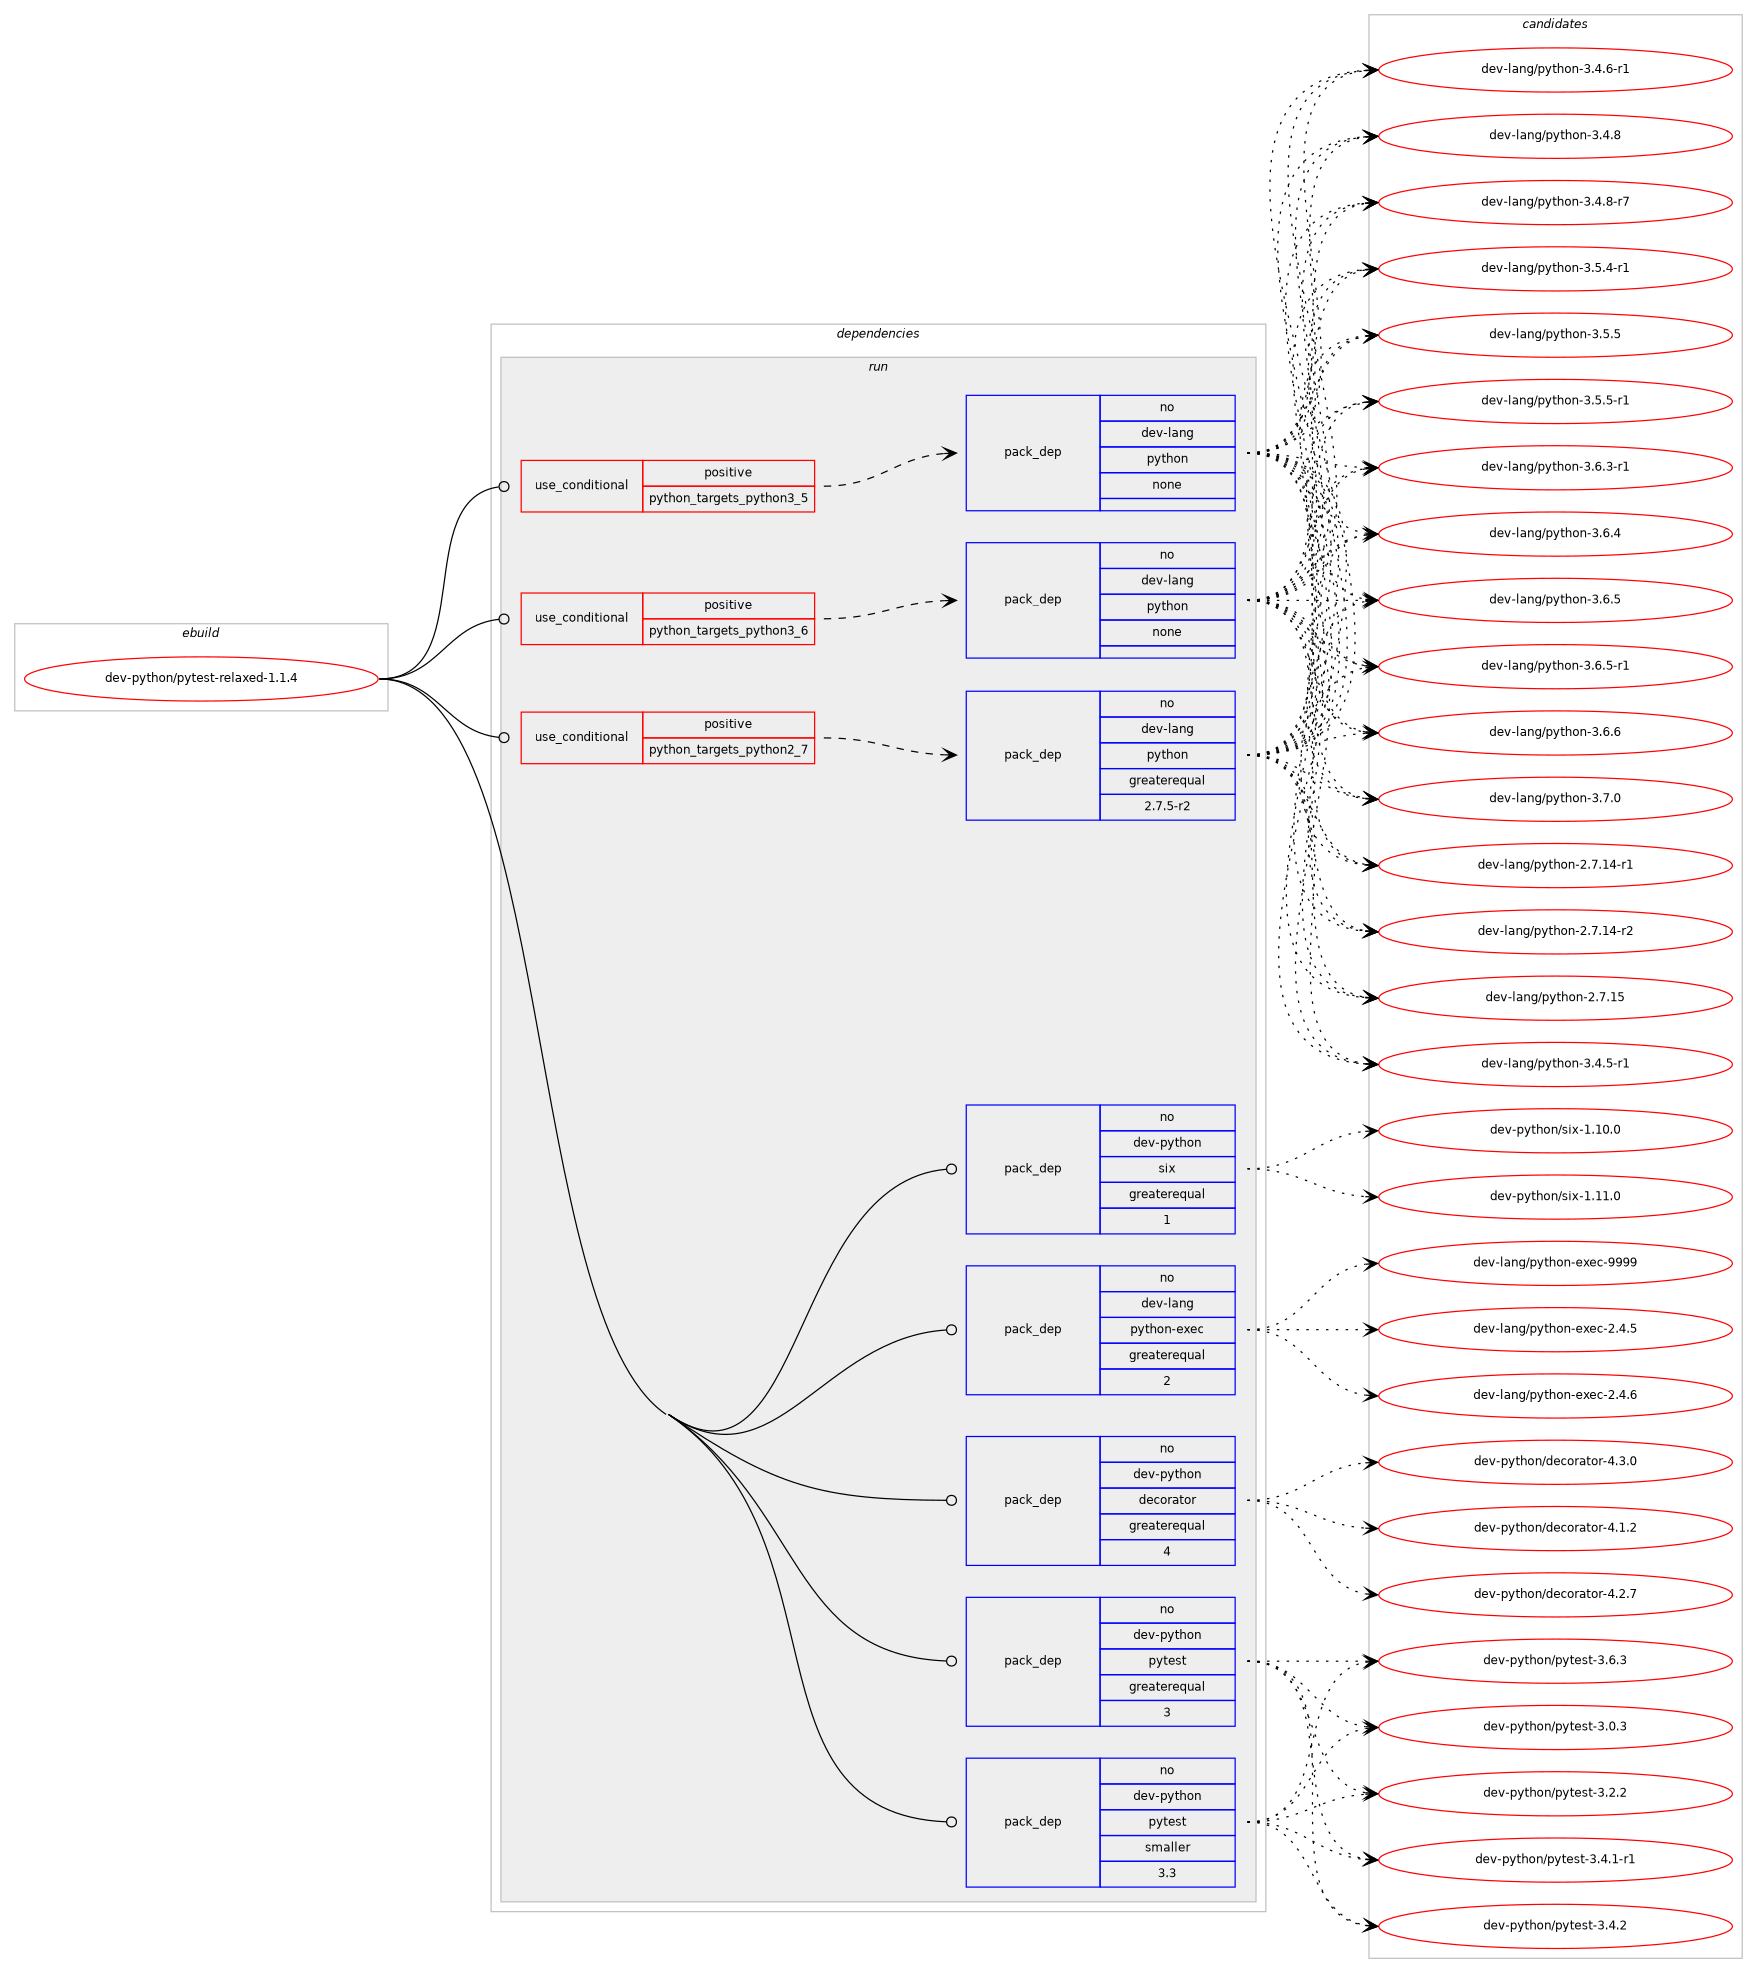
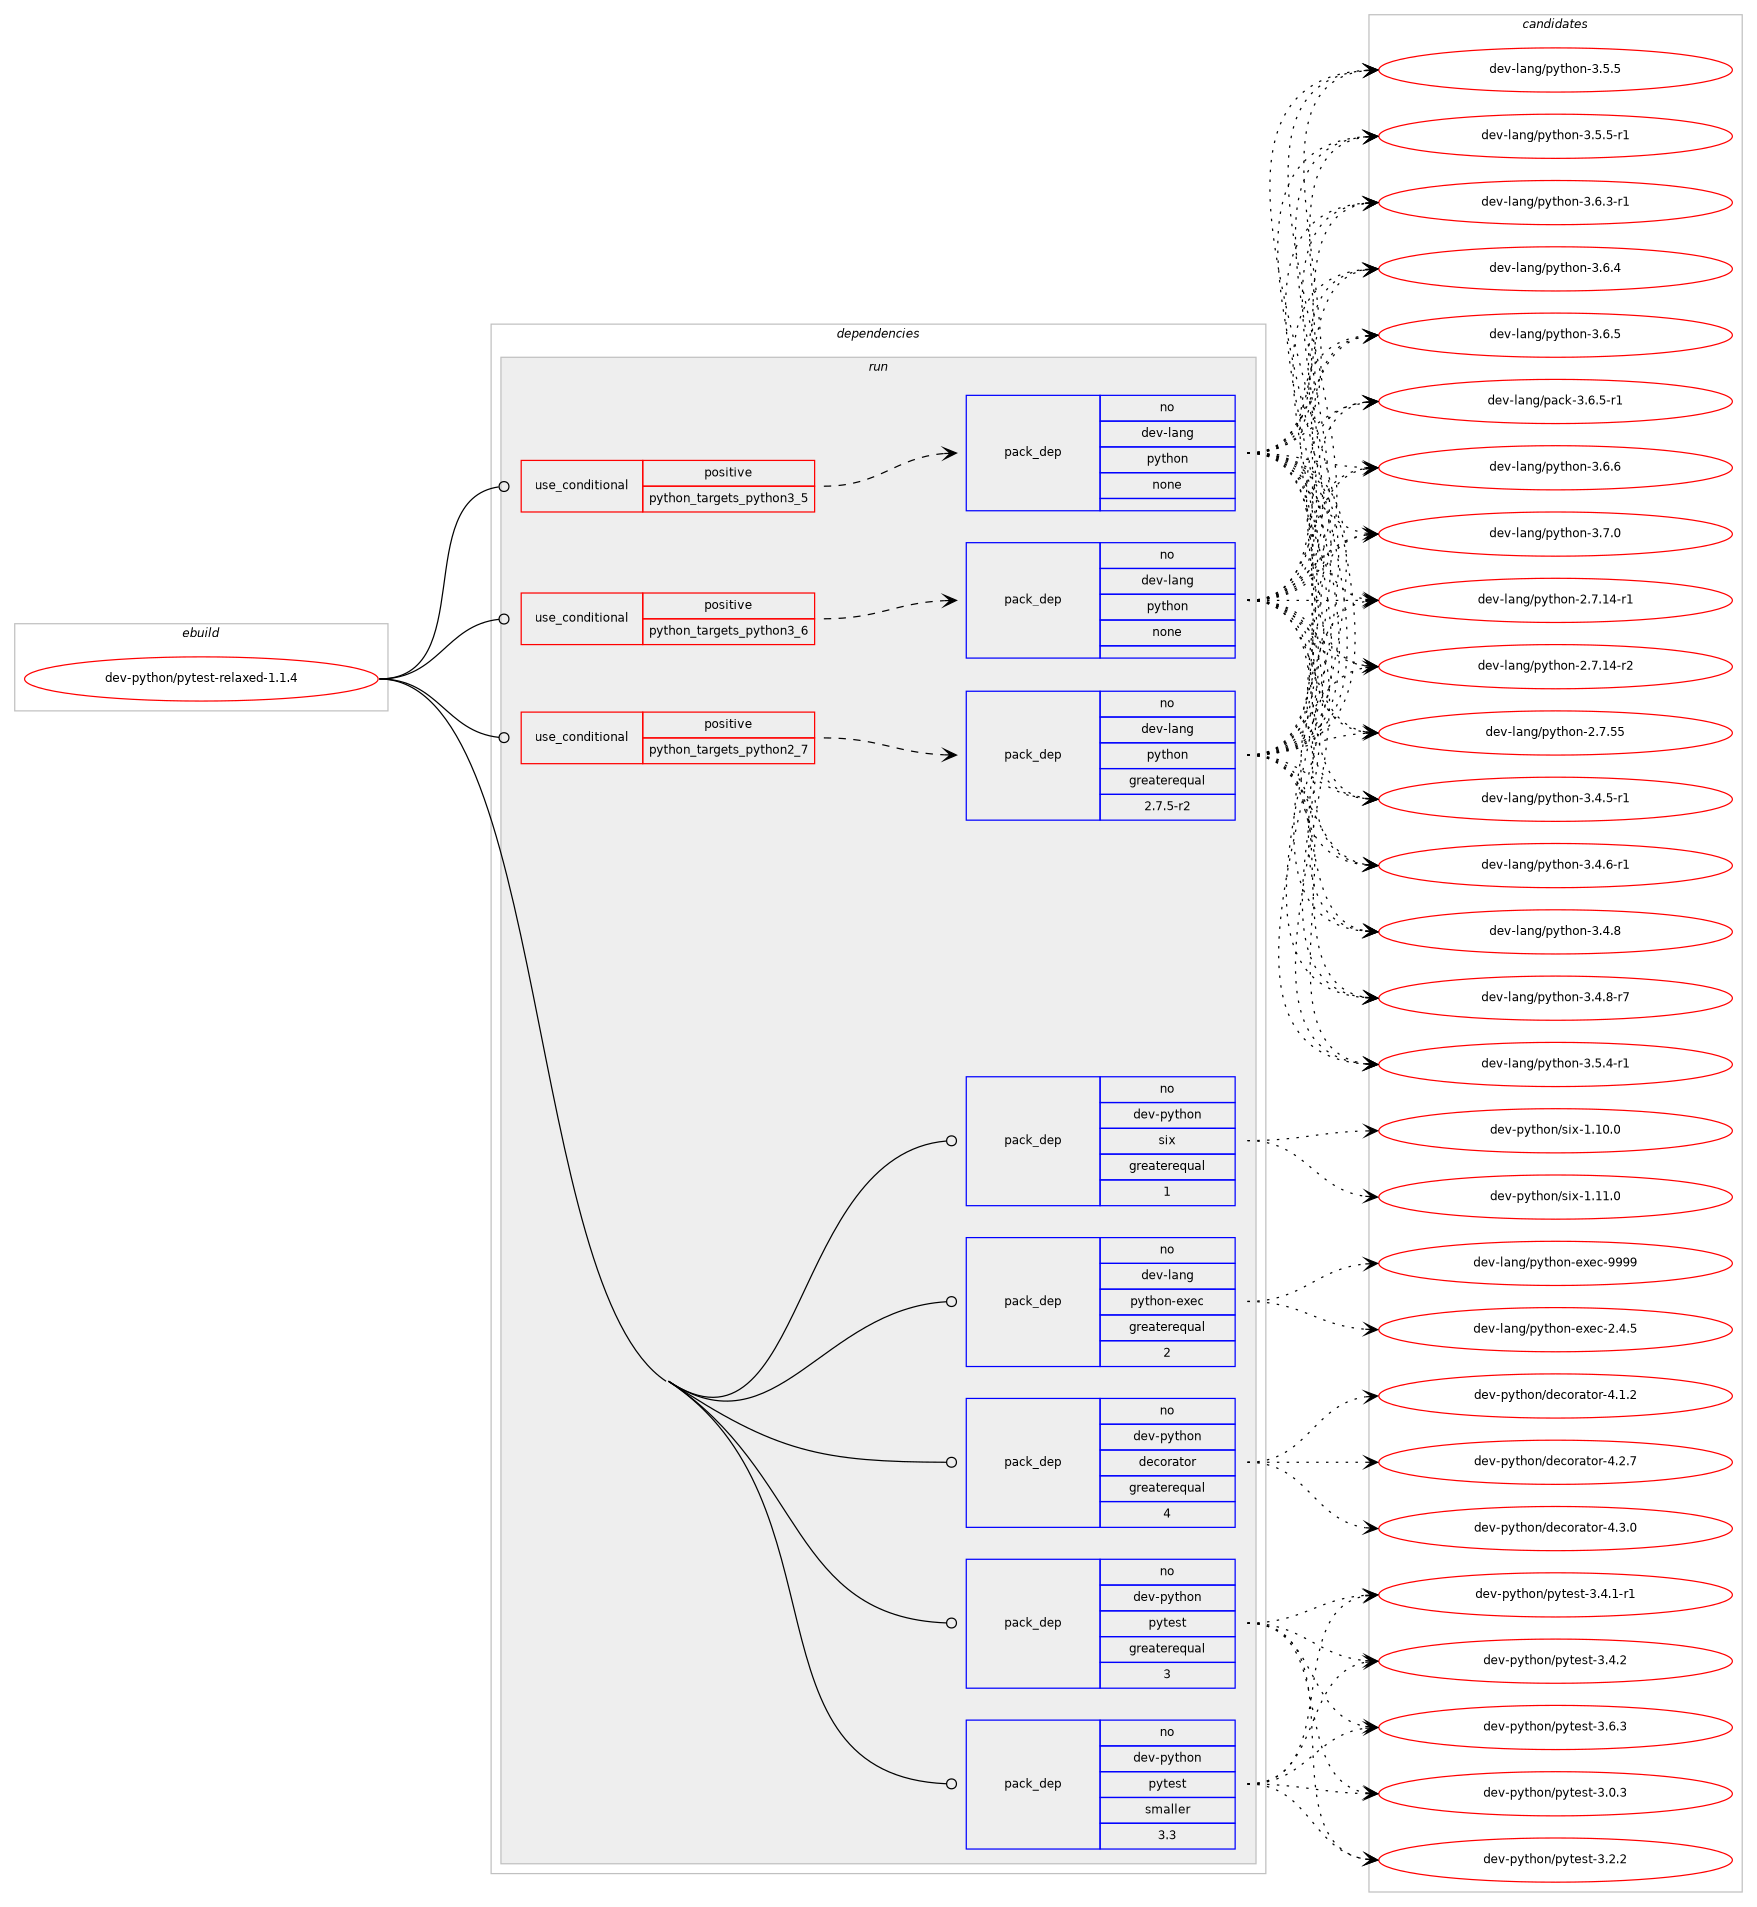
(1556, 667) -> (1556, 401)
(1556, 998) -> (1556, 733)
(1556, 1396) -> none
